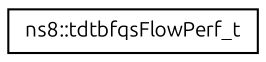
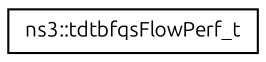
(133, 31) -> (133, 31)
